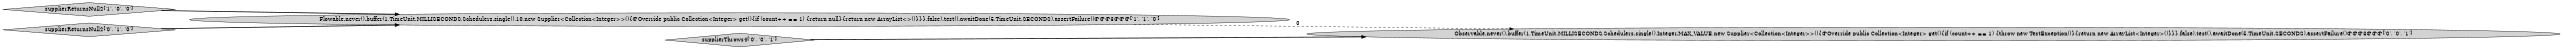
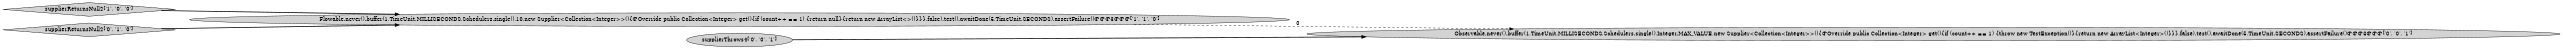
(740, 40) -> (740, 40)
